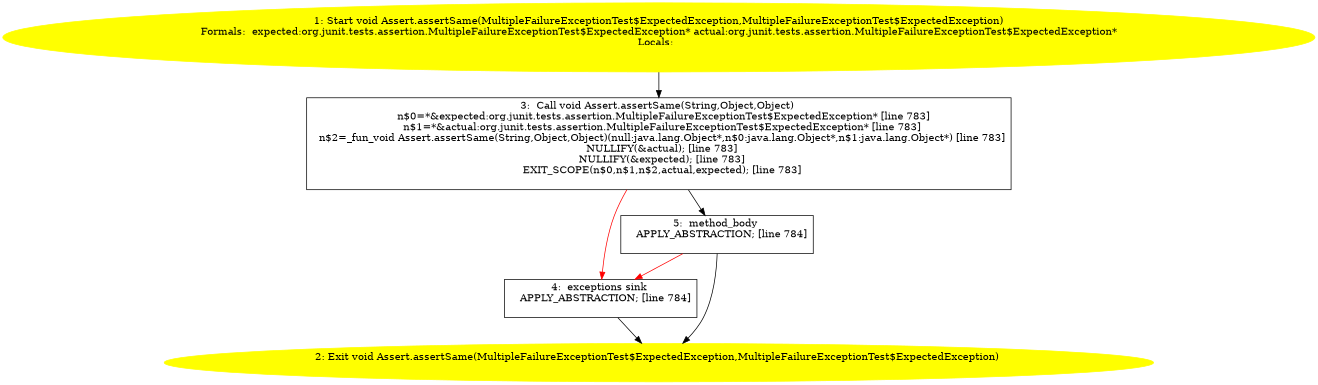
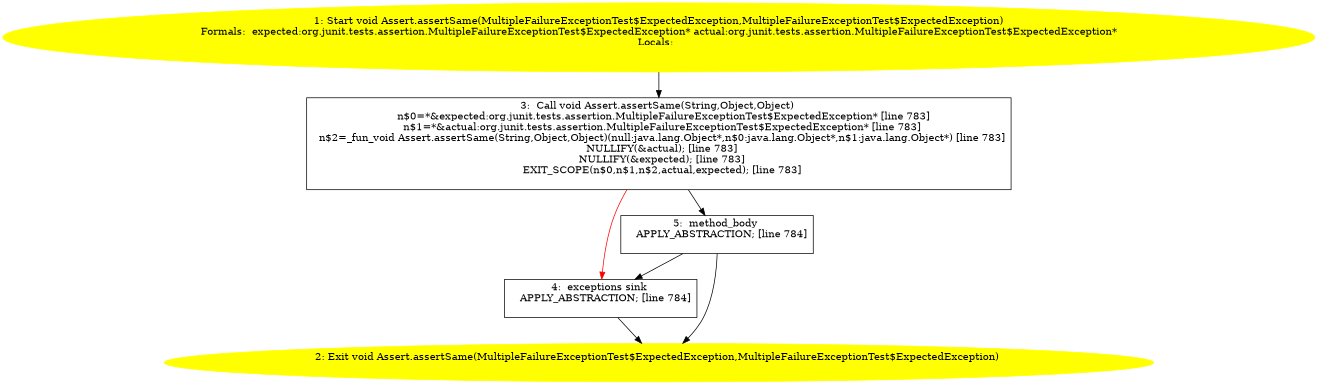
(662, 265) -> (662, 265)
